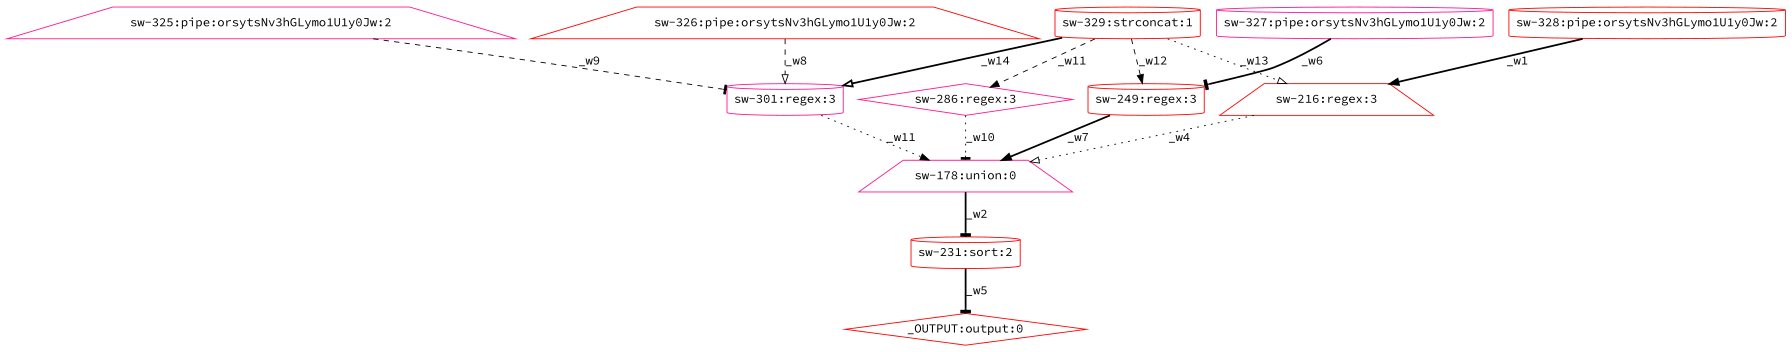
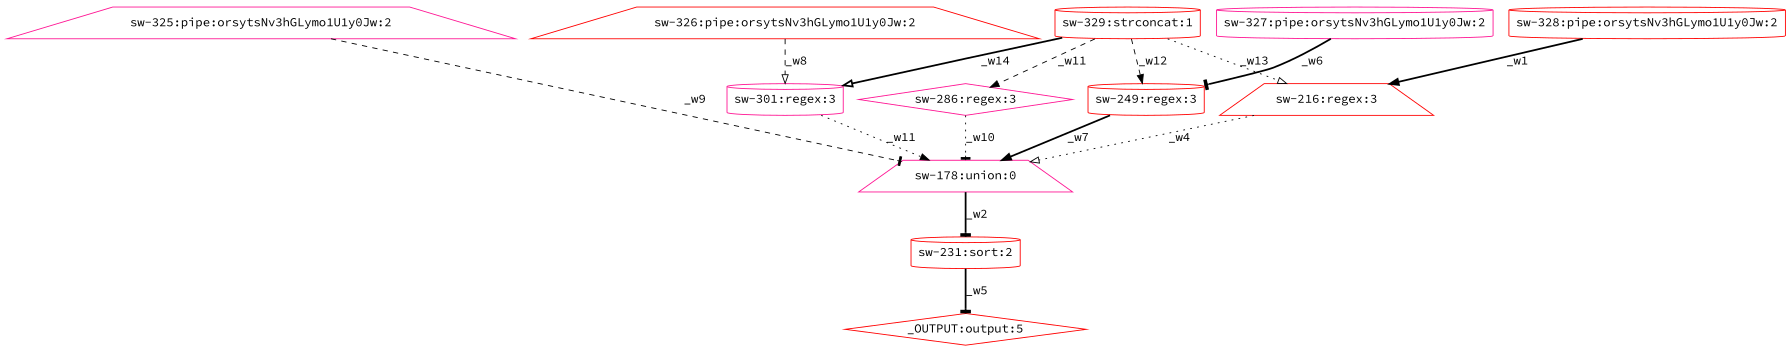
(548, 63) -> (614, 100)
(966, 329) -> (966, 329)
